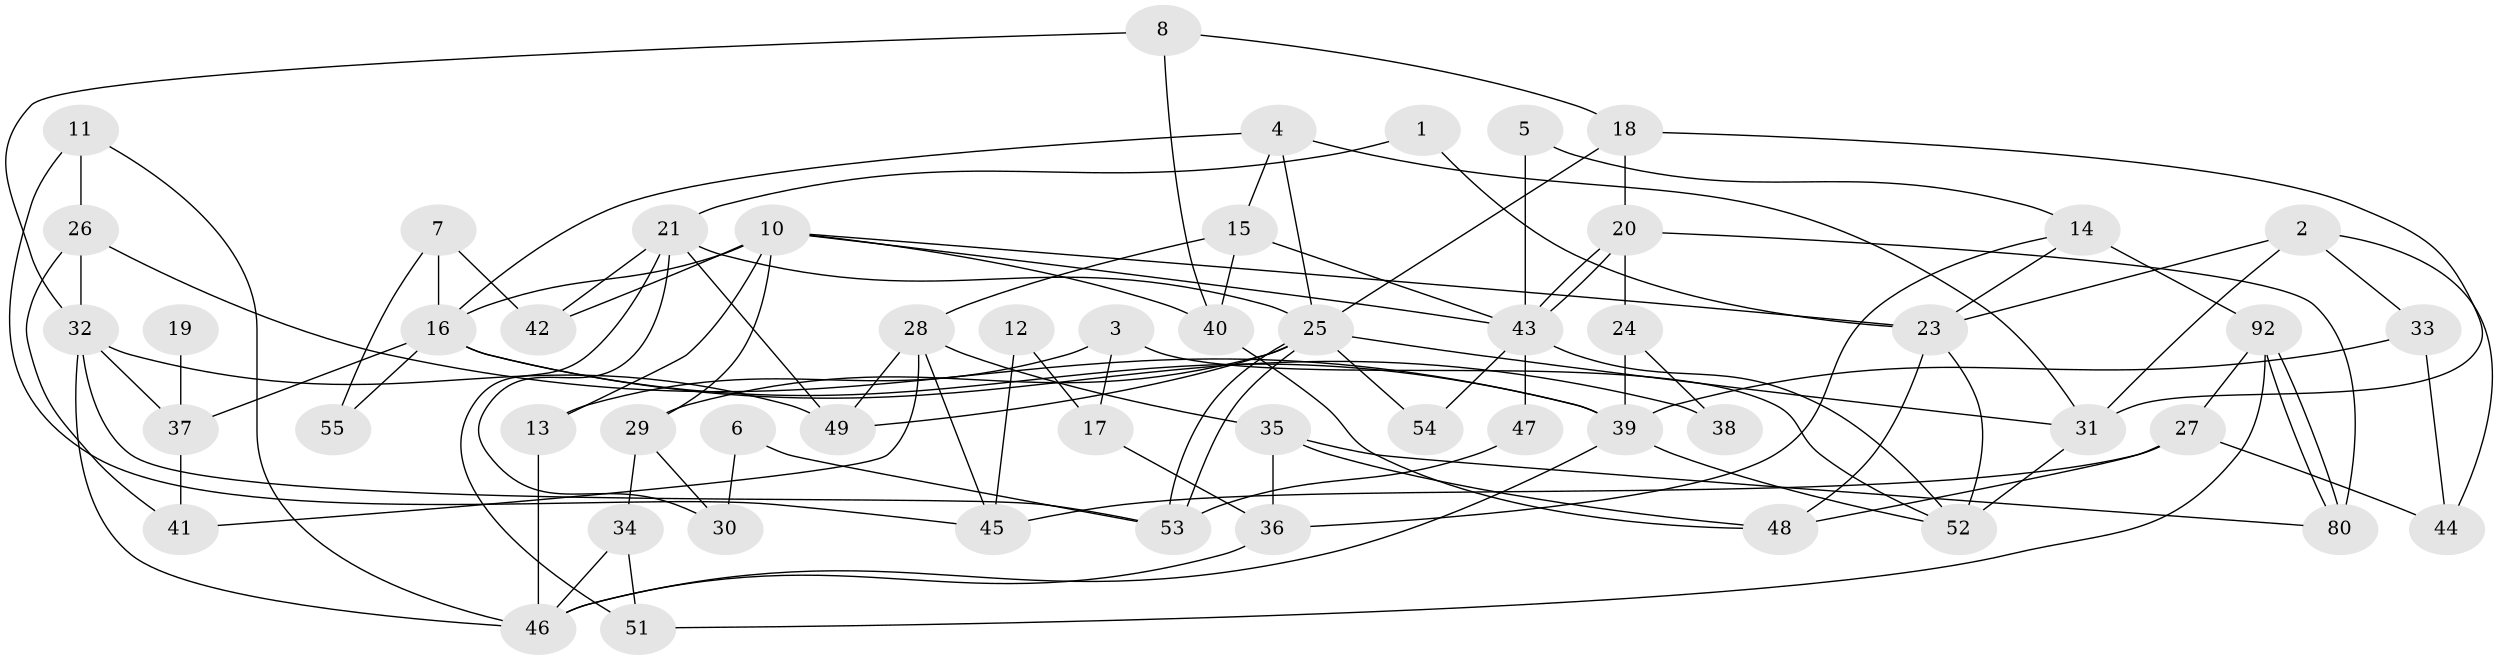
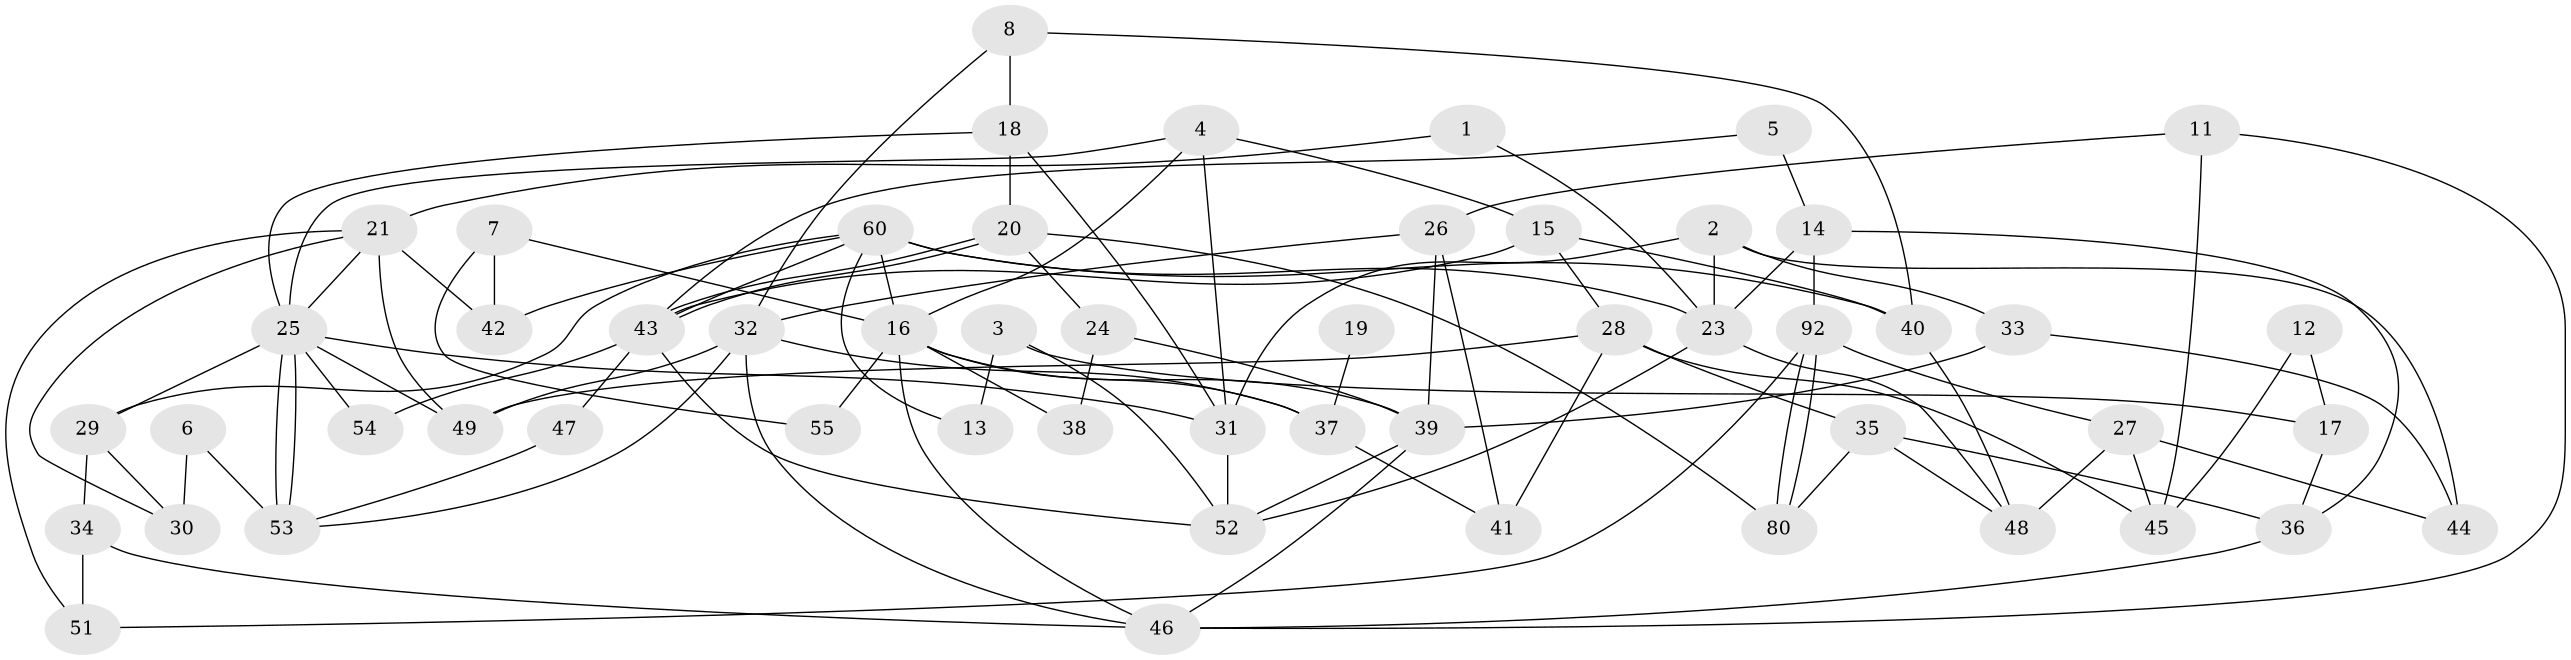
(773, 230) -> (876, 230)
(538, 529) -> (978, 515)
